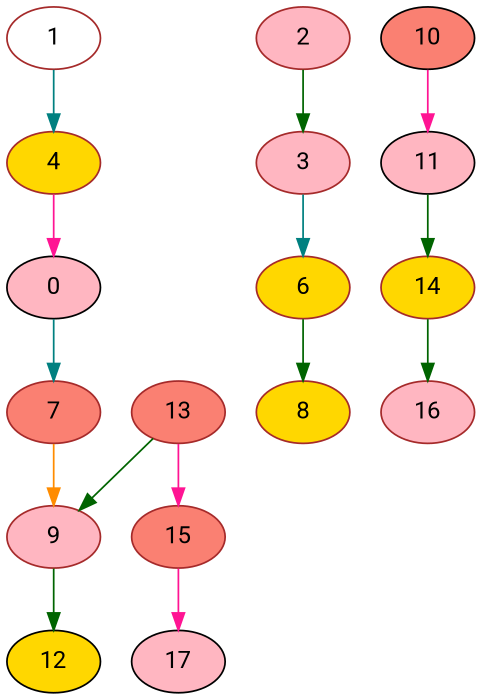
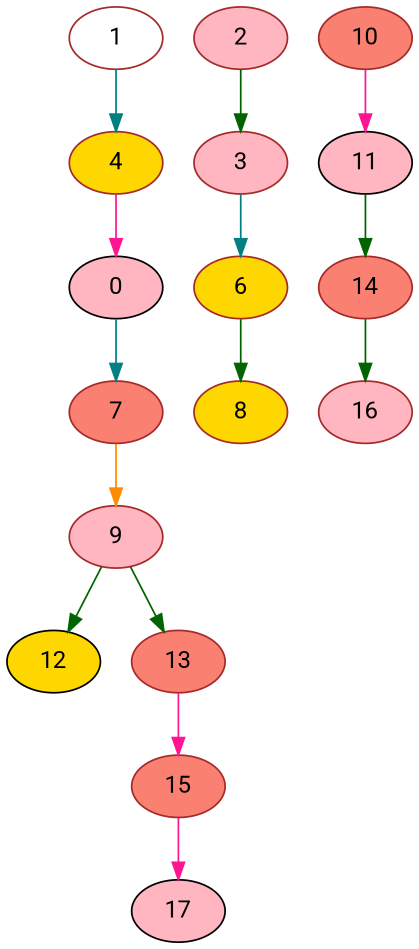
(428, 38) -> (365, 38)
(428, 288) -> (365, 288)
(122, 468) -> (143, 591)
